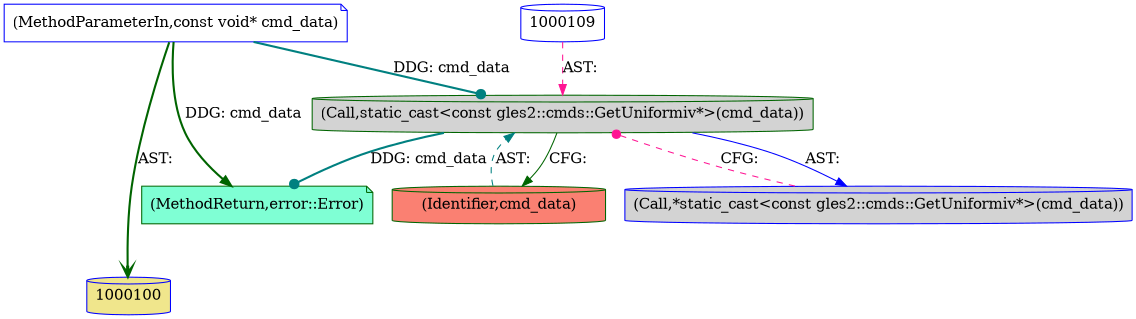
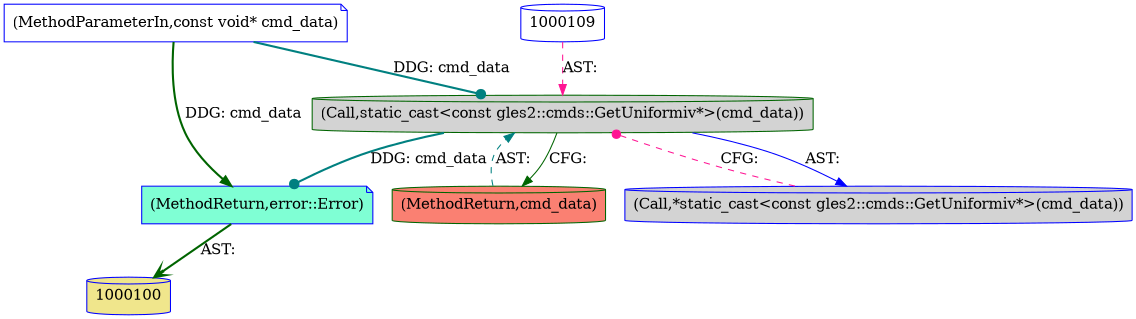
(138, 153) -> (197, 248)
(257, 205) -> (257, 205)
(499, 205) -> (499, 205)
